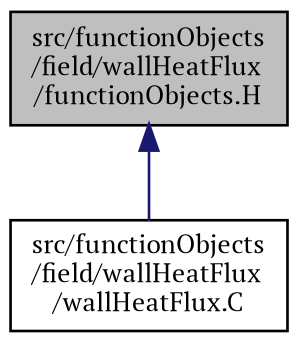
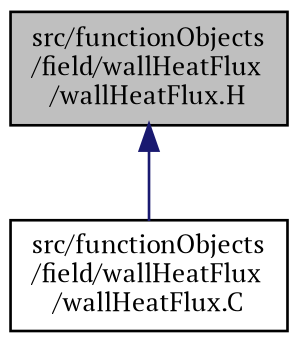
(149, 69) -> (149, 69)
